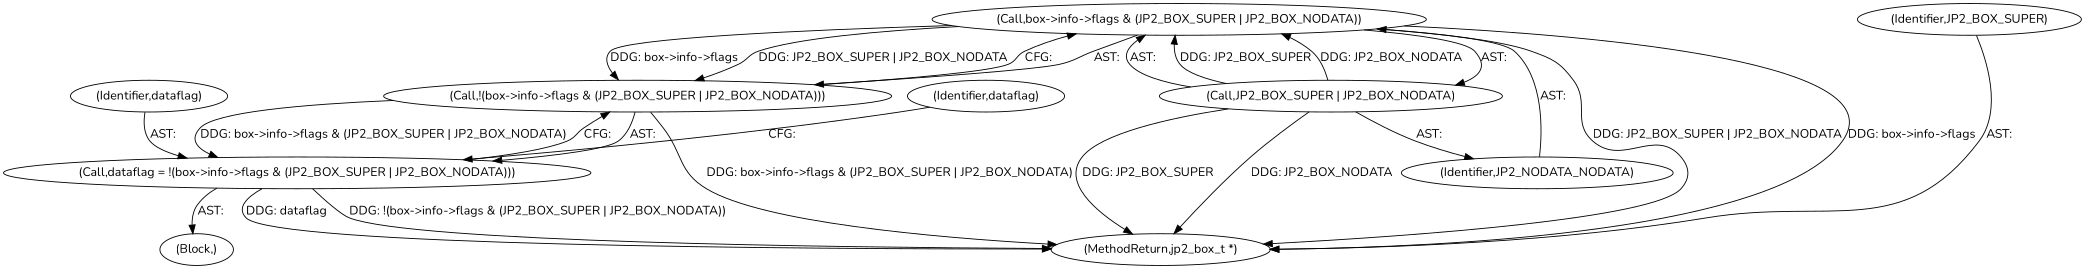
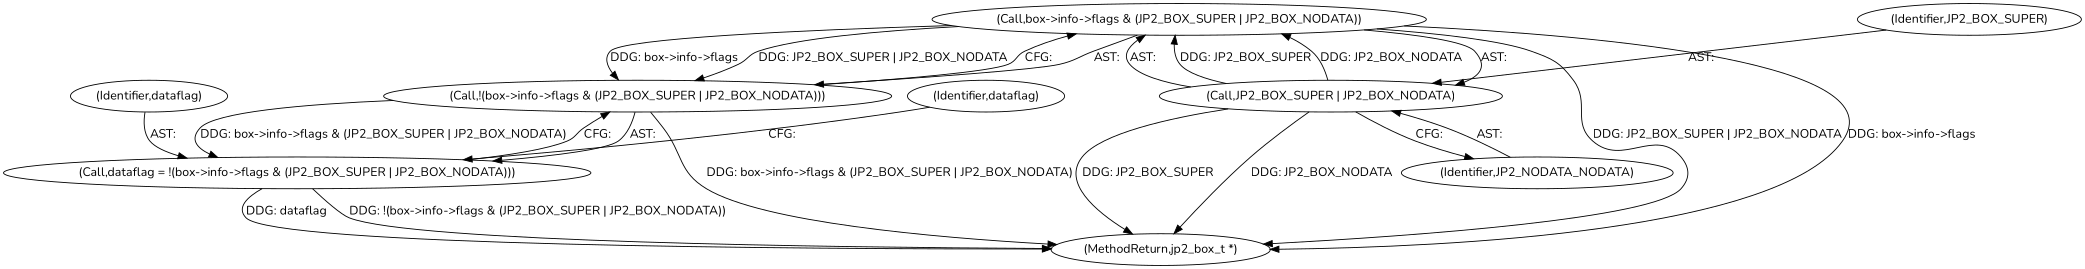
(1516, 53) -> (1457, 132)
(1431, 134) -> (1431, 134)
(1695, 220) -> (1664, 56)
(197, 250) -> none
